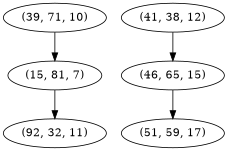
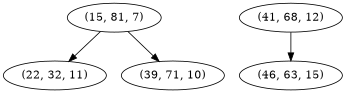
(173, 18) -> (291, 18)
(55, 43) -> (141, 44)
(173, 75) -> (291, 75)
(55, 133) -> (55, 75)
(173, 133) -> none
